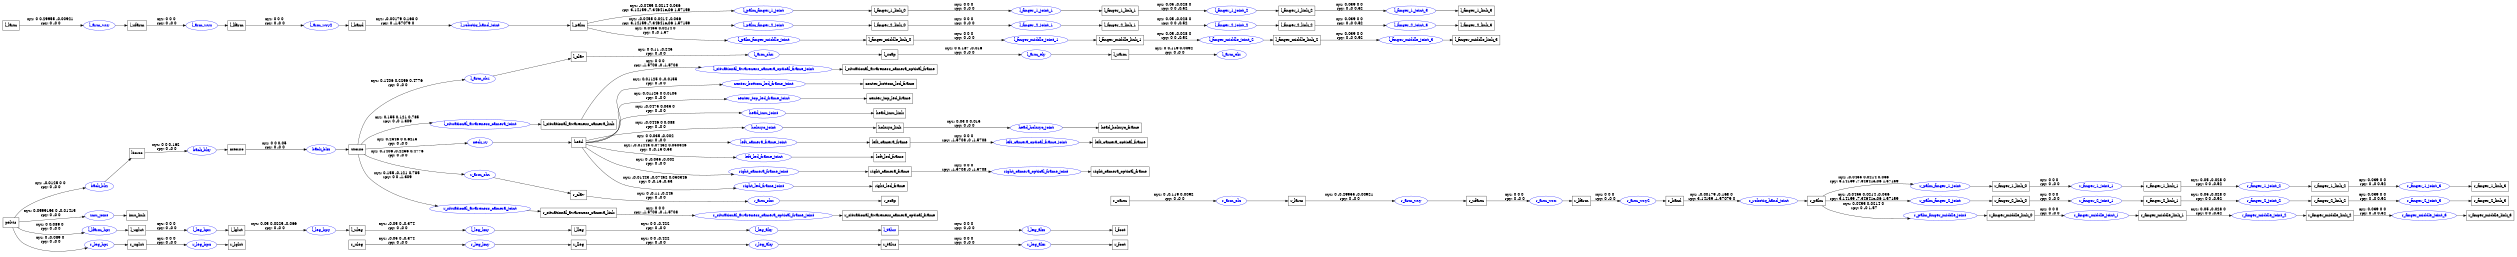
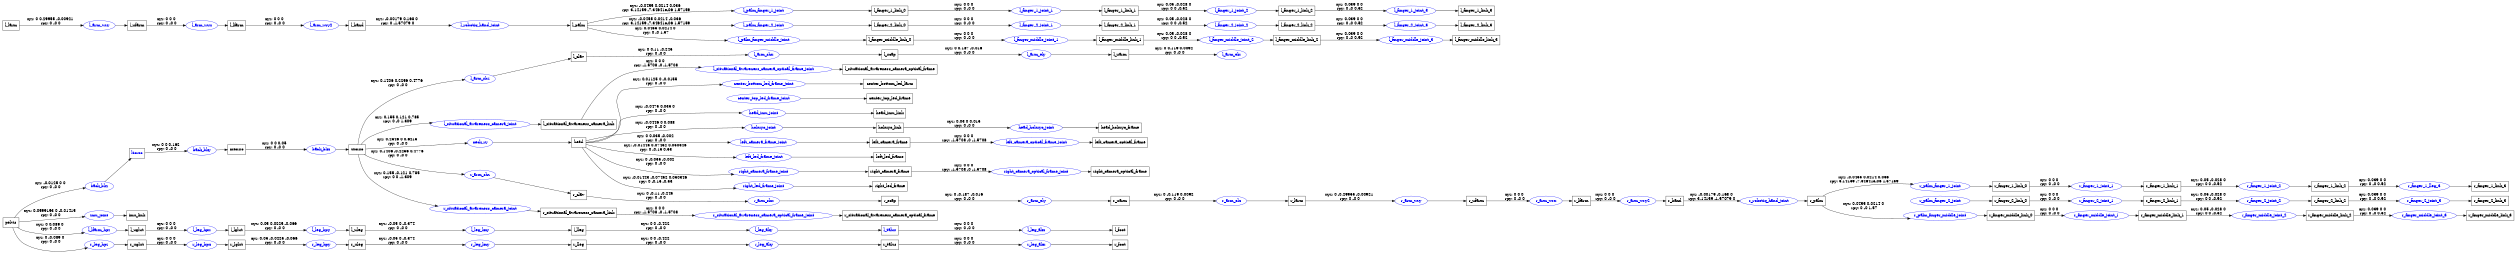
(890, 84) -> (890, 84)
(642, 102) -> none
(137, 153) -> (137, 153)
(2424, 186) -> (2424, 186)
none -> (1036, 201)
(1866, 201) -> none
none -> (321, 245)
